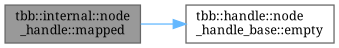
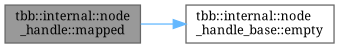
(260, 24) -> (260, 24)
